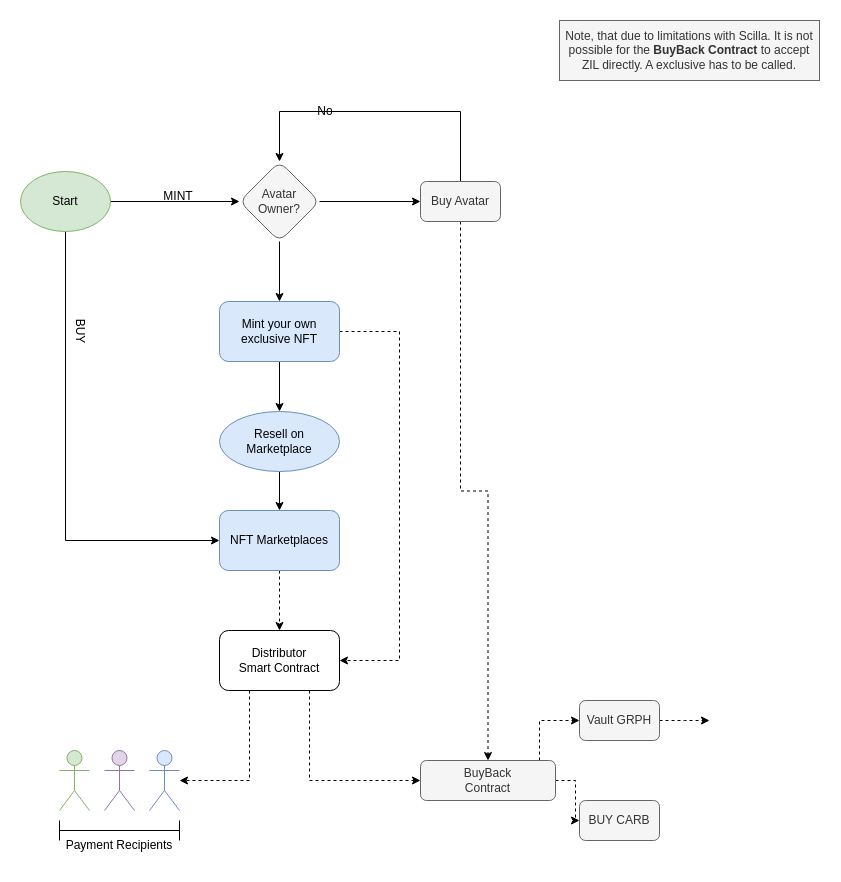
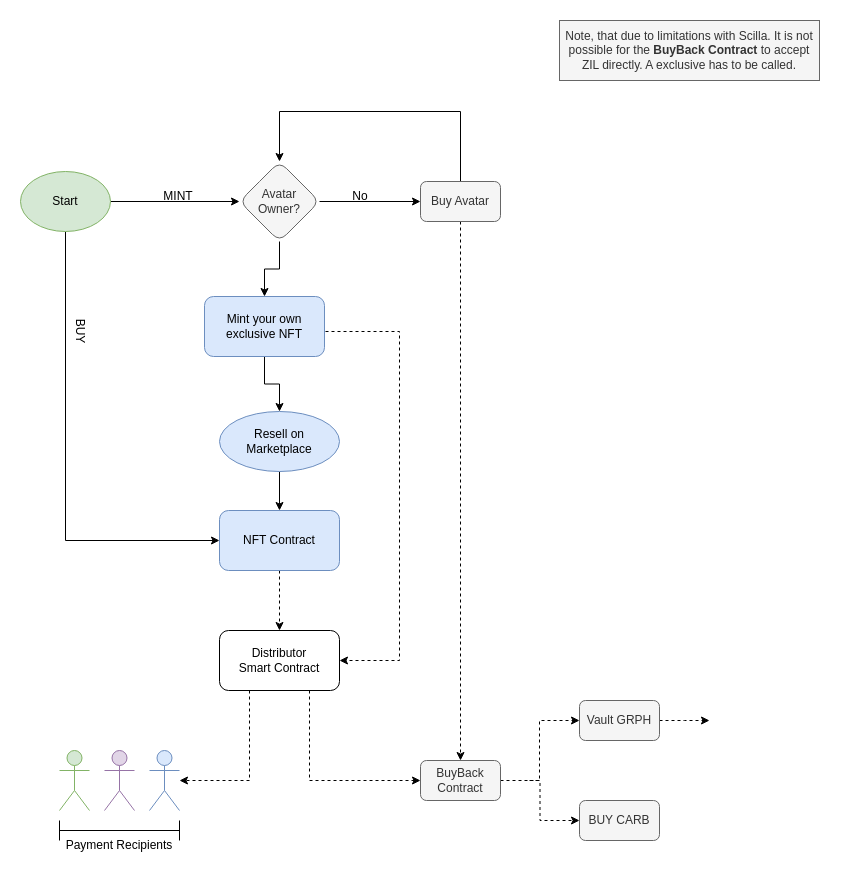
(326, 112) -> (361, 197)
(280, 332) -> (265, 327)
(280, 541) -> (280, 541)
(488, 781) -> (461, 781)
